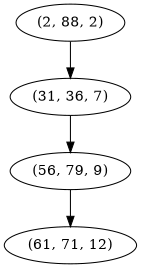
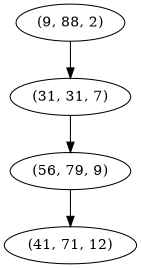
(70, 23) -> (70, 23)
(70, 97) -> (70, 97)
(70, 245) -> (70, 245)
